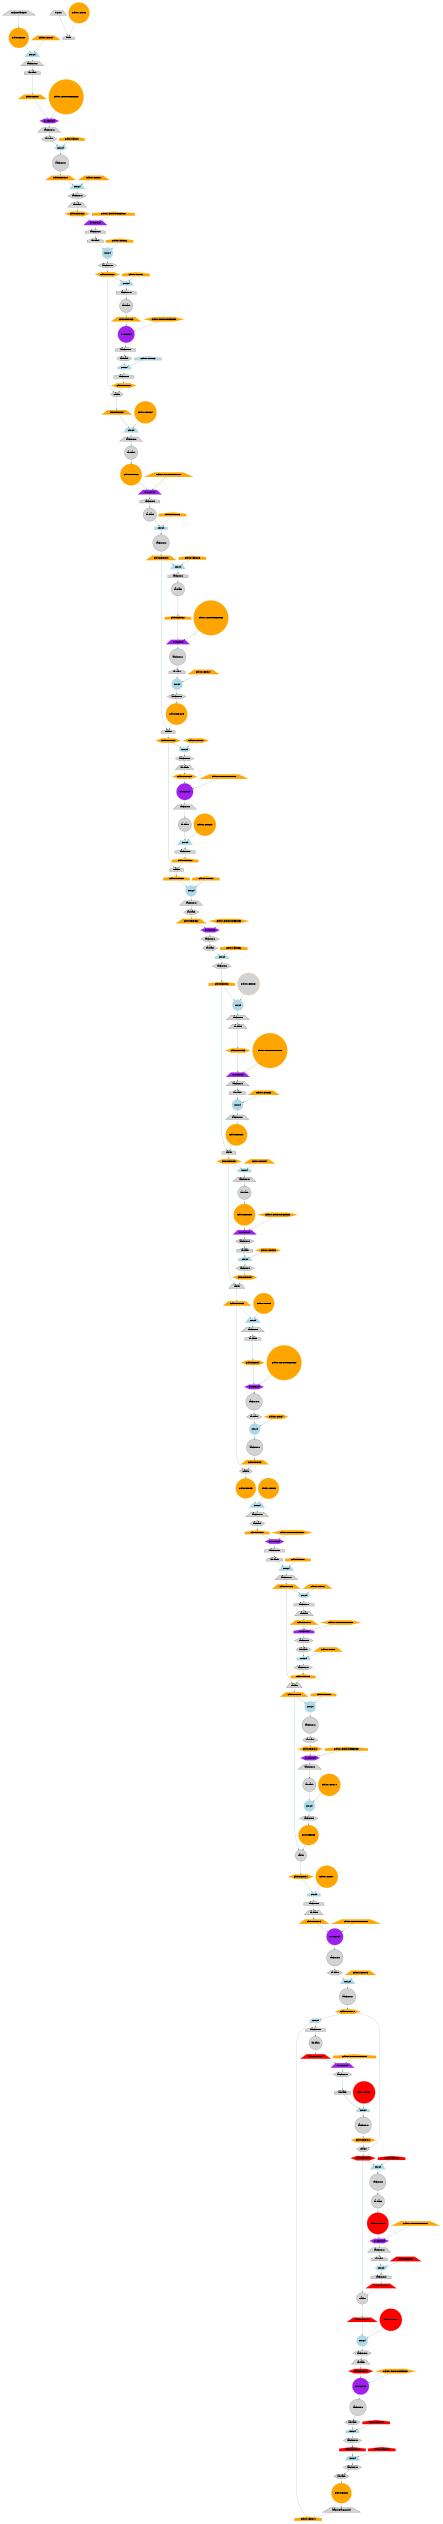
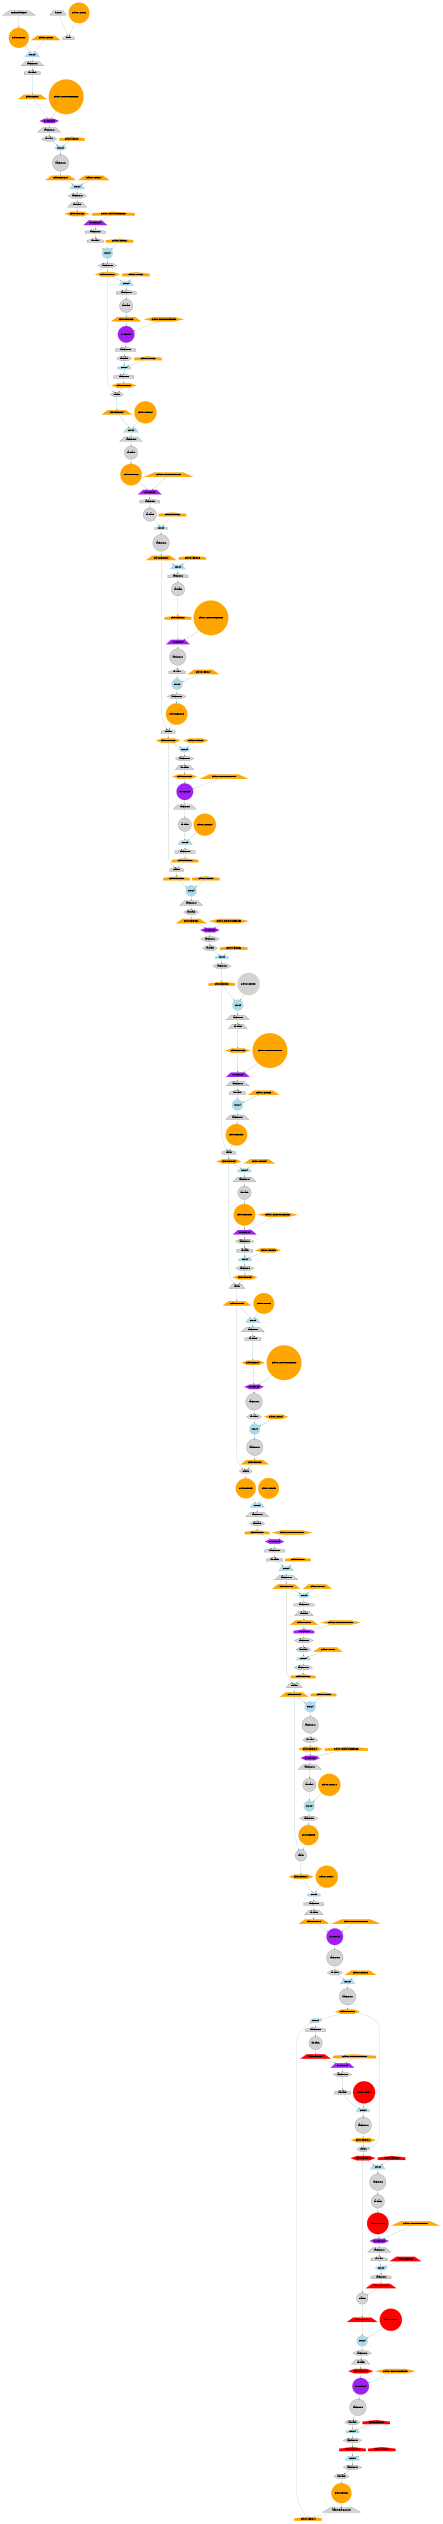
(148, 358) -> (148, 358)
